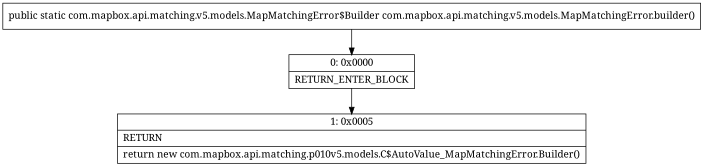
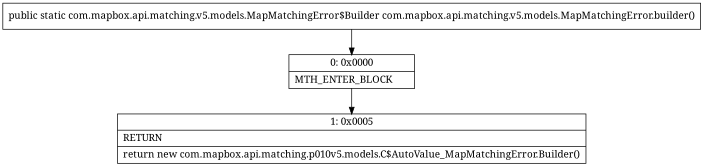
(352, 80) -> (344, 80)
